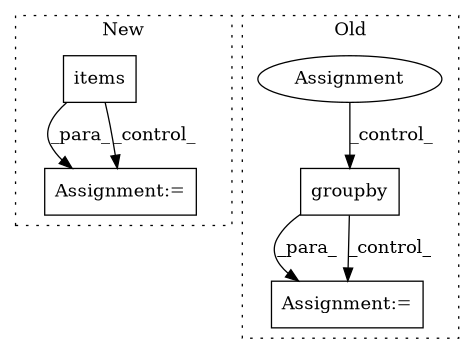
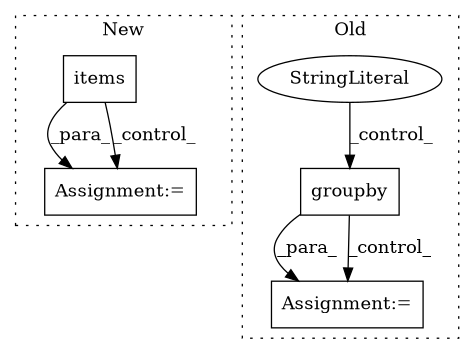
(350, 79) -> (350, 79)
